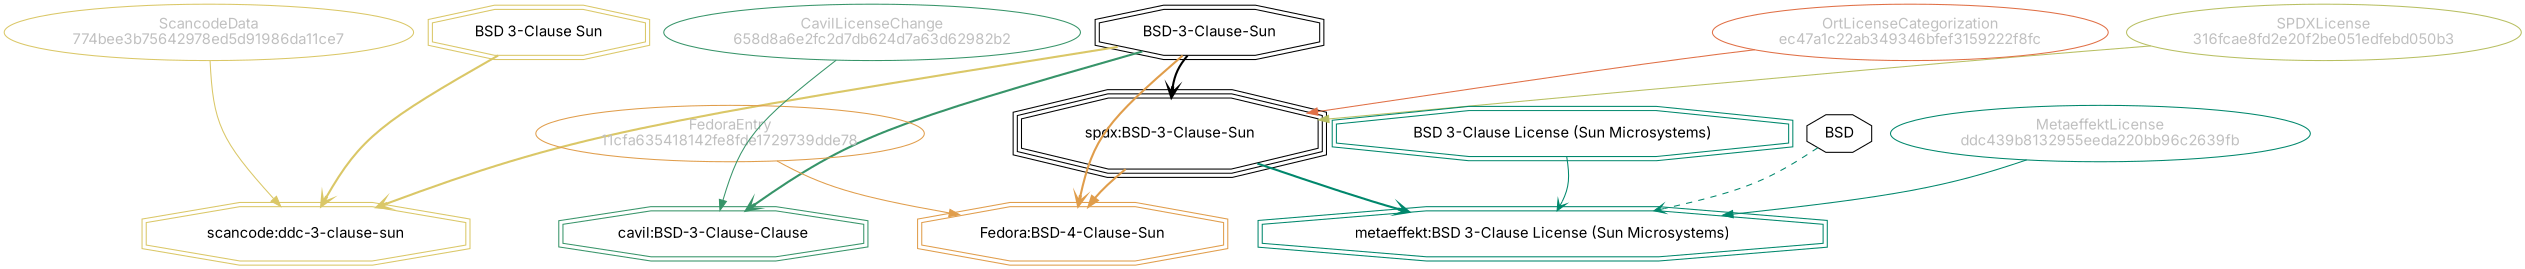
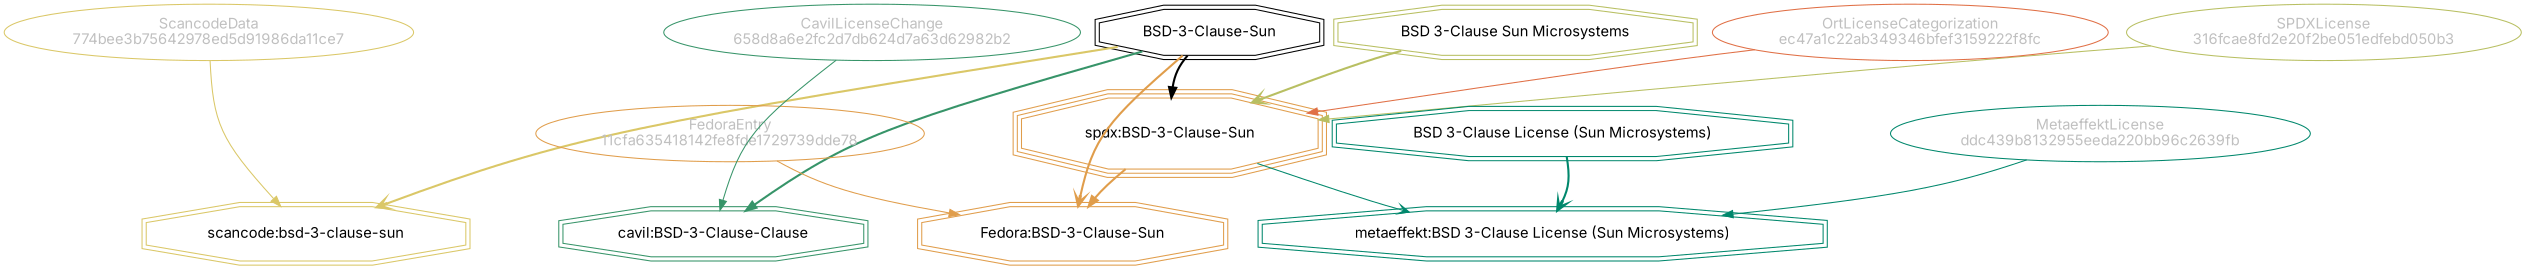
(539, 32) -> none
none -> (1515, 32)
(1178, 70) -> (1178, 70)
(941, 111) -> (941, 111)
(1170, 134) -> (1170, 134)
(1839, 134) -> none
(1568, 180) -> (1568, 180)
(1328, 187) -> (1328, 187)
(306, 234) -> (306, 234)
(1073, 234) -> (1073, 234)
